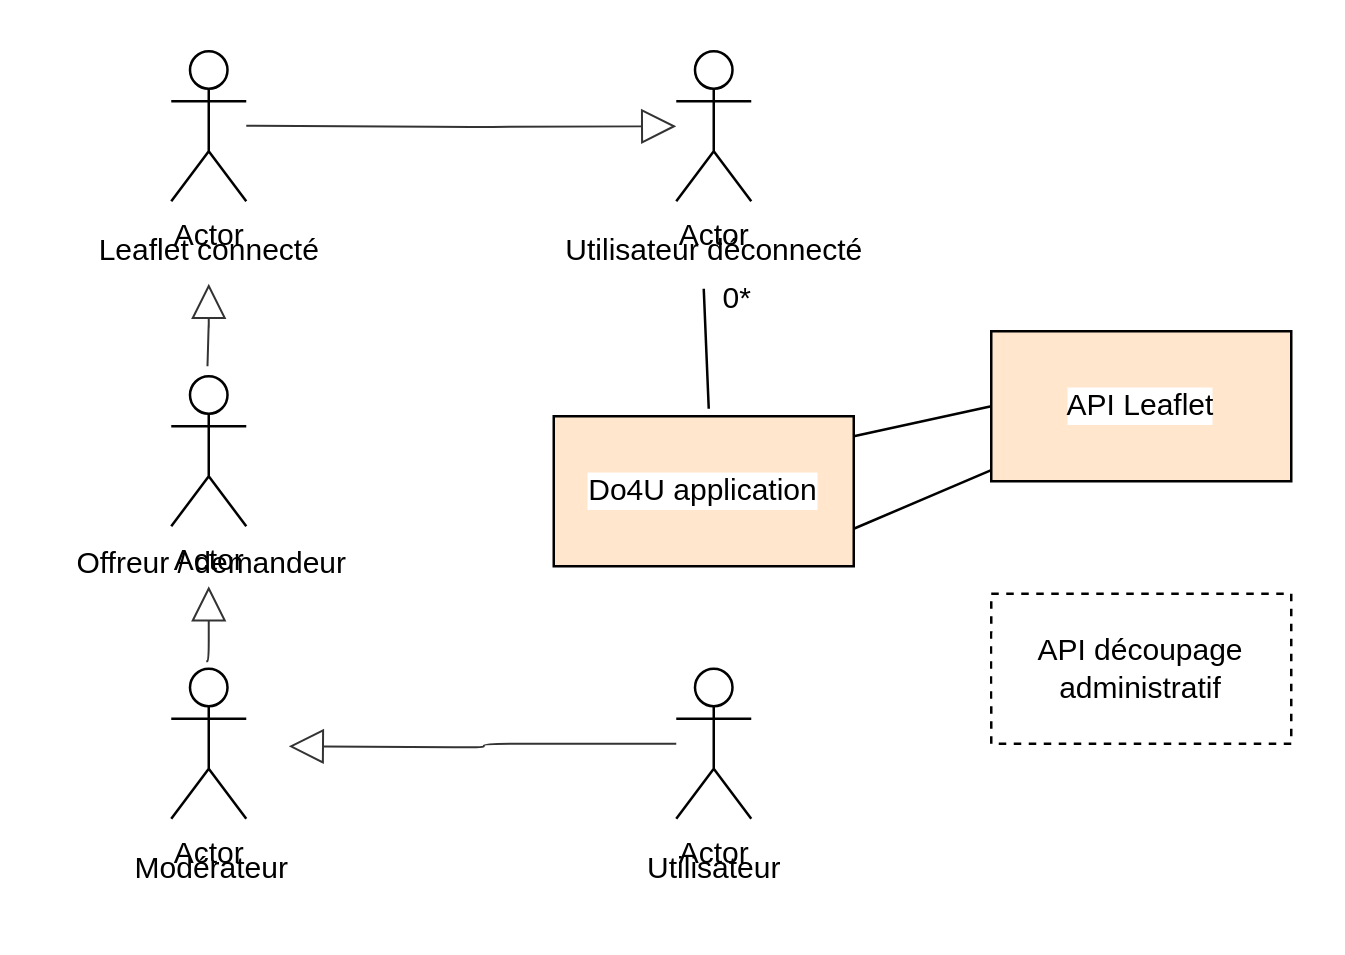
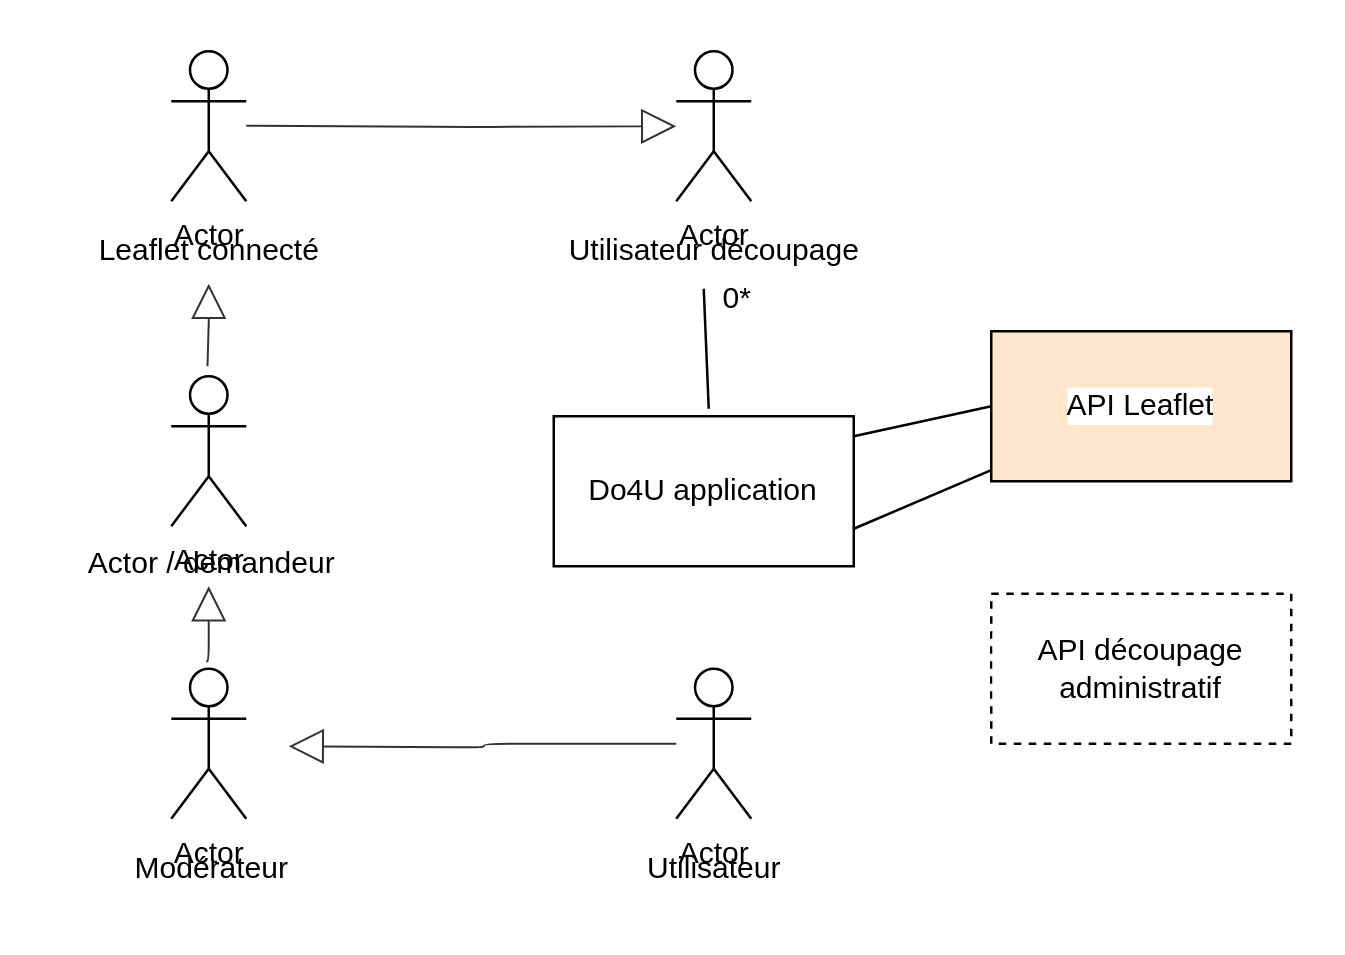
(715, 251) -> (715, 251)
(704, 491) -> (704, 491)
(213, 581) -> (213, 581)
